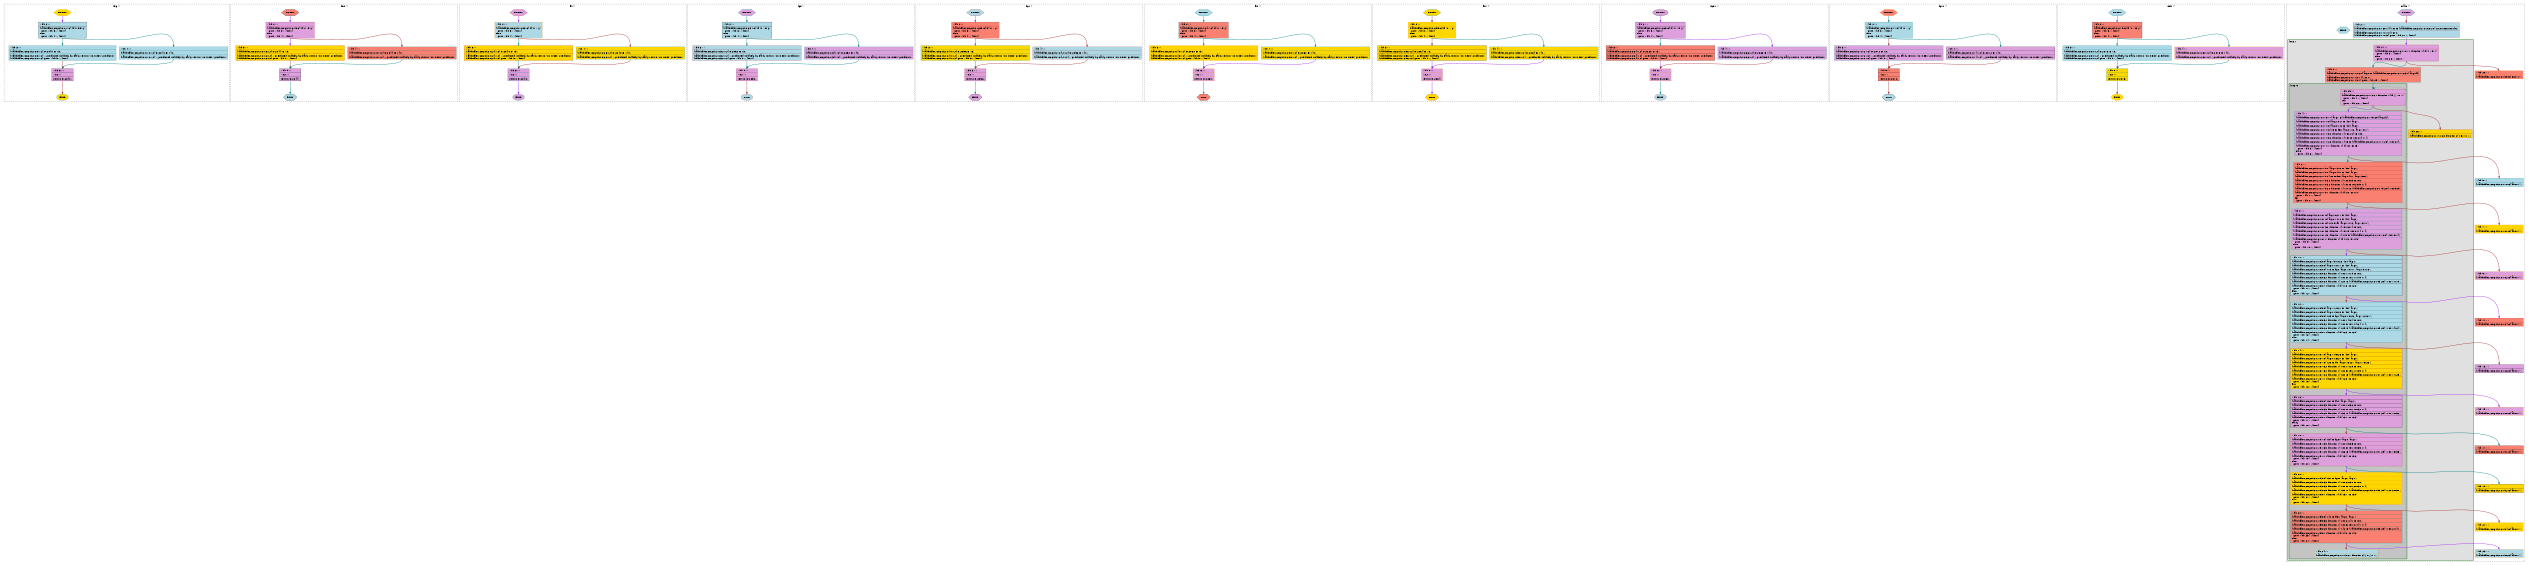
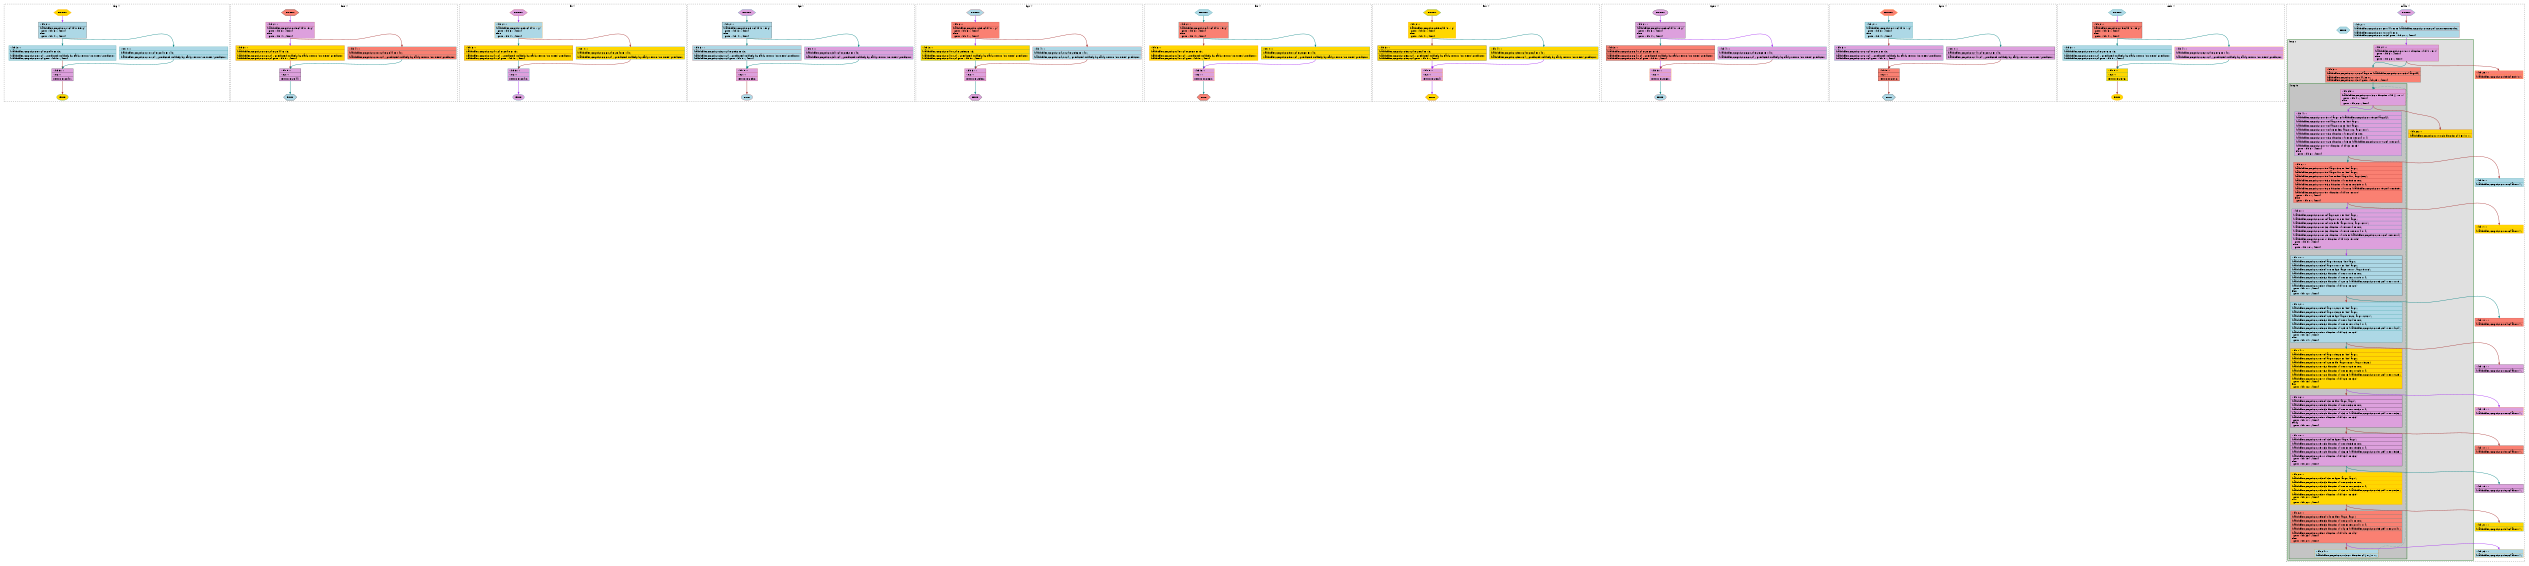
(2344, 101) -> (2344, 101)
(2297, 198) -> (2298, 198)
(2499, 276) -> none
(2428, 302) -> (2428, 302)
(2346, 345) -> (2346, 345)
(2346, 391) -> (2346, 391)
(2424, 434) -> (2424, 434)
(2346, 450) -> (2346, 450)
(2346, 468) -> (2346, 468)
(2499, 488) -> (2499, 488)
(2499, 527) -> (2499, 527)
